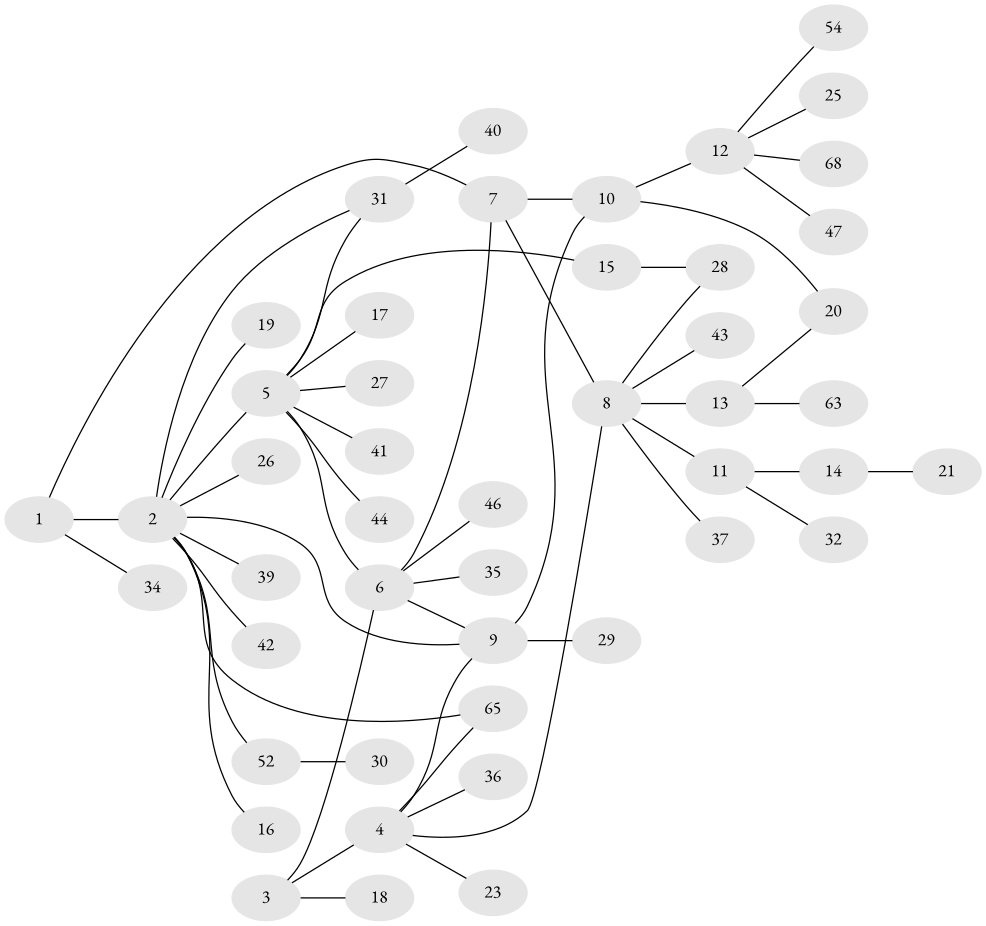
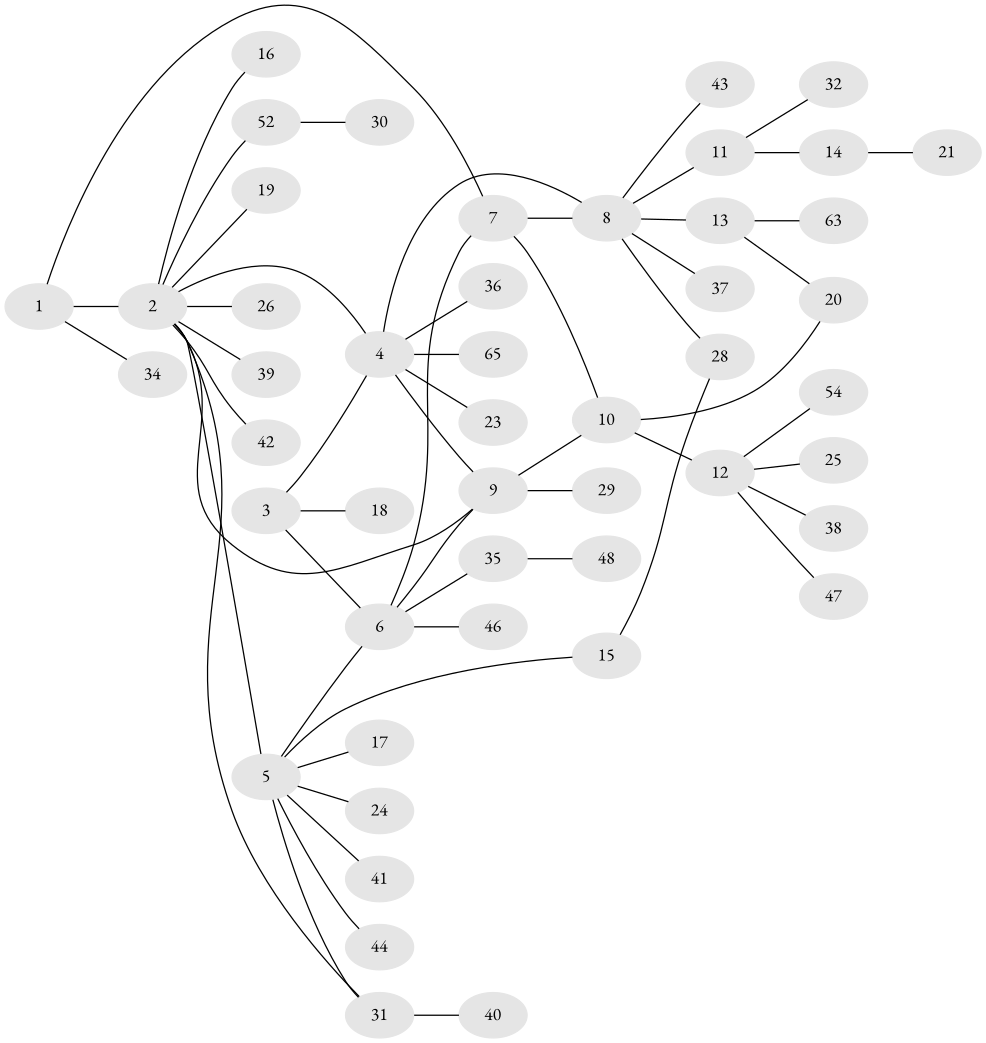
(834, 164) -> (834, 528)
(380, 383) -> (380, 811)
none -> (607, 559)
(266, 700) -> (283, 267)
